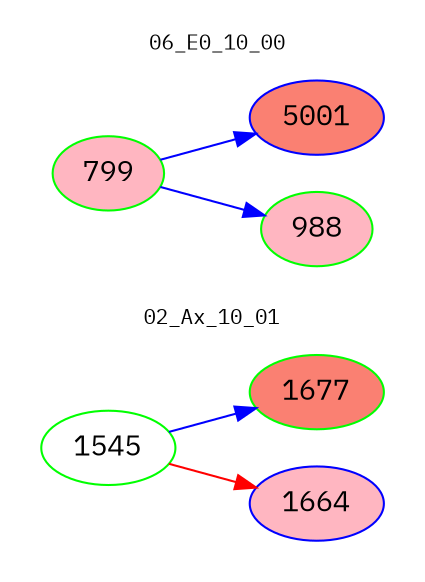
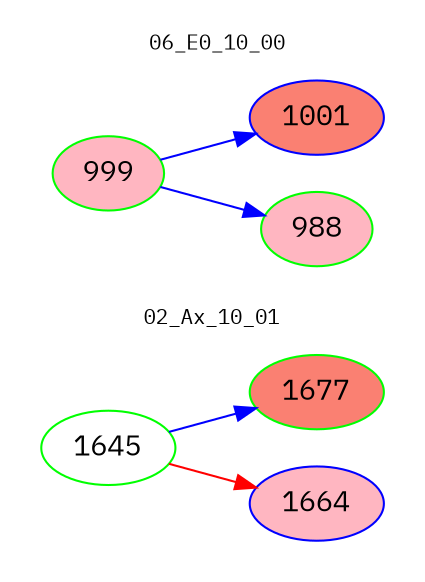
(317, 118) -> (317, 118)
(108, 173) -> (108, 173)
(108, 448) -> (108, 448)
